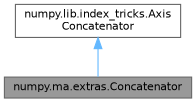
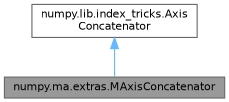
(98, 88) -> (115, 88)
